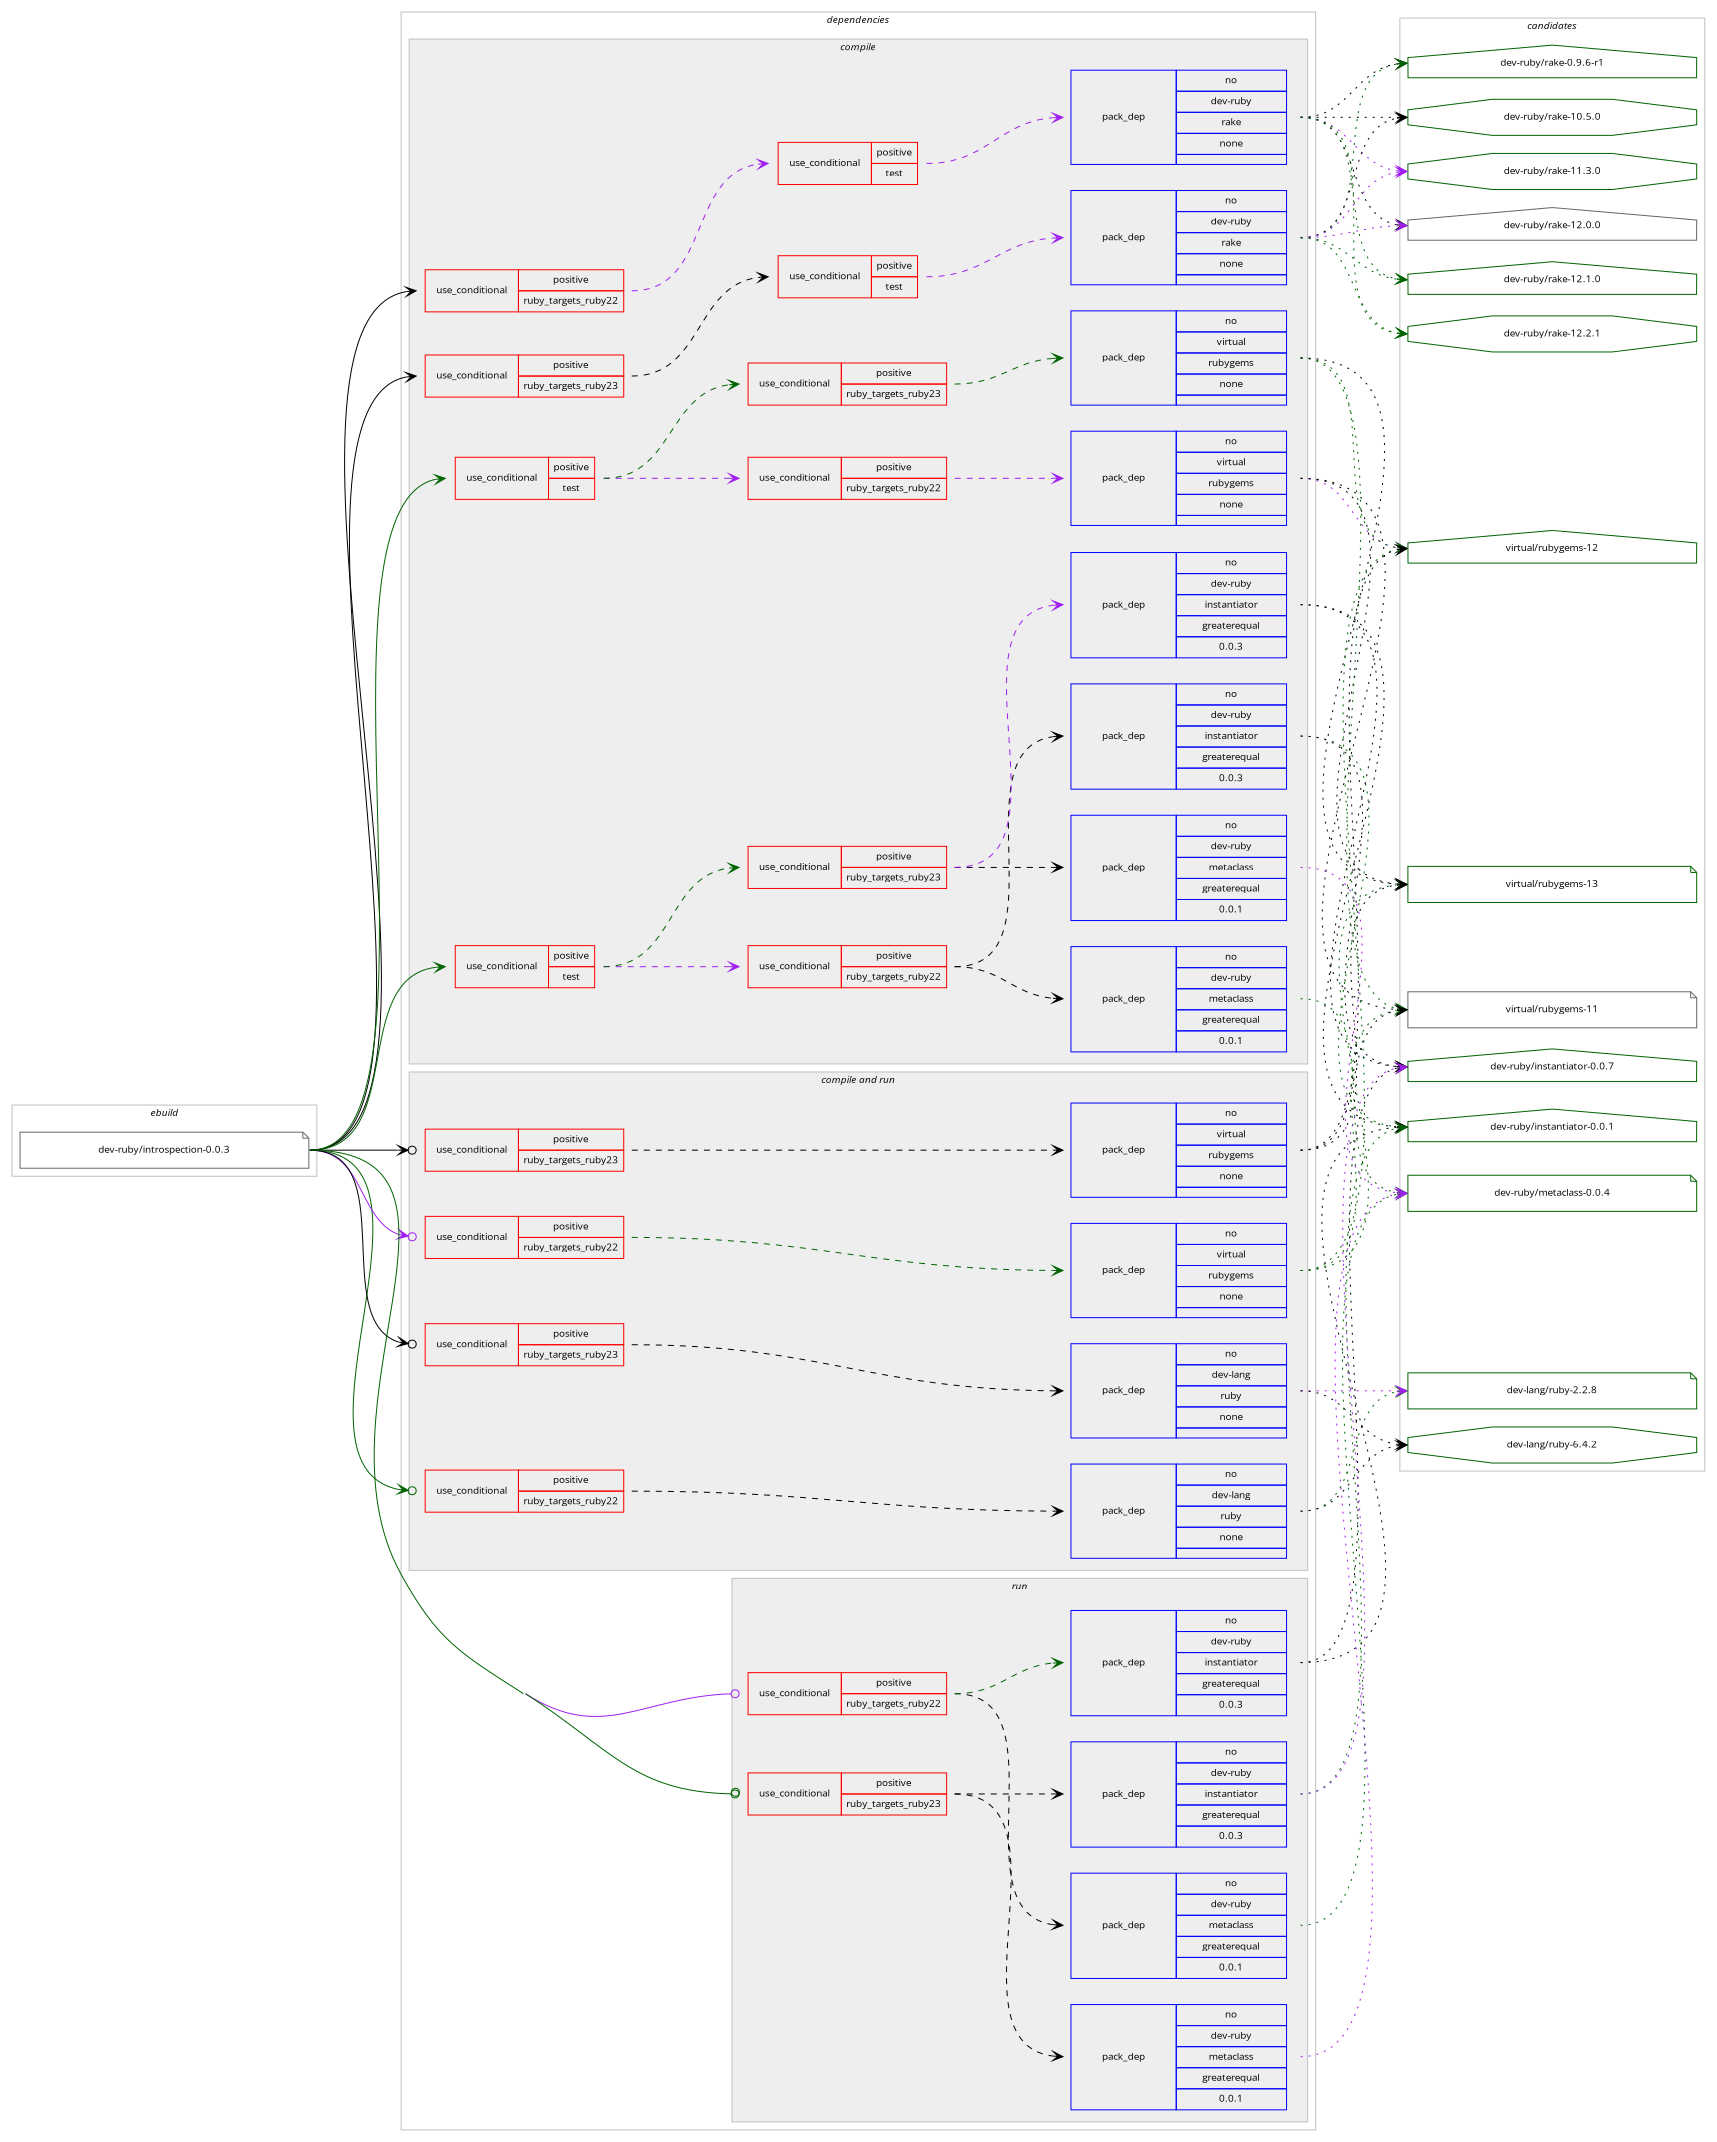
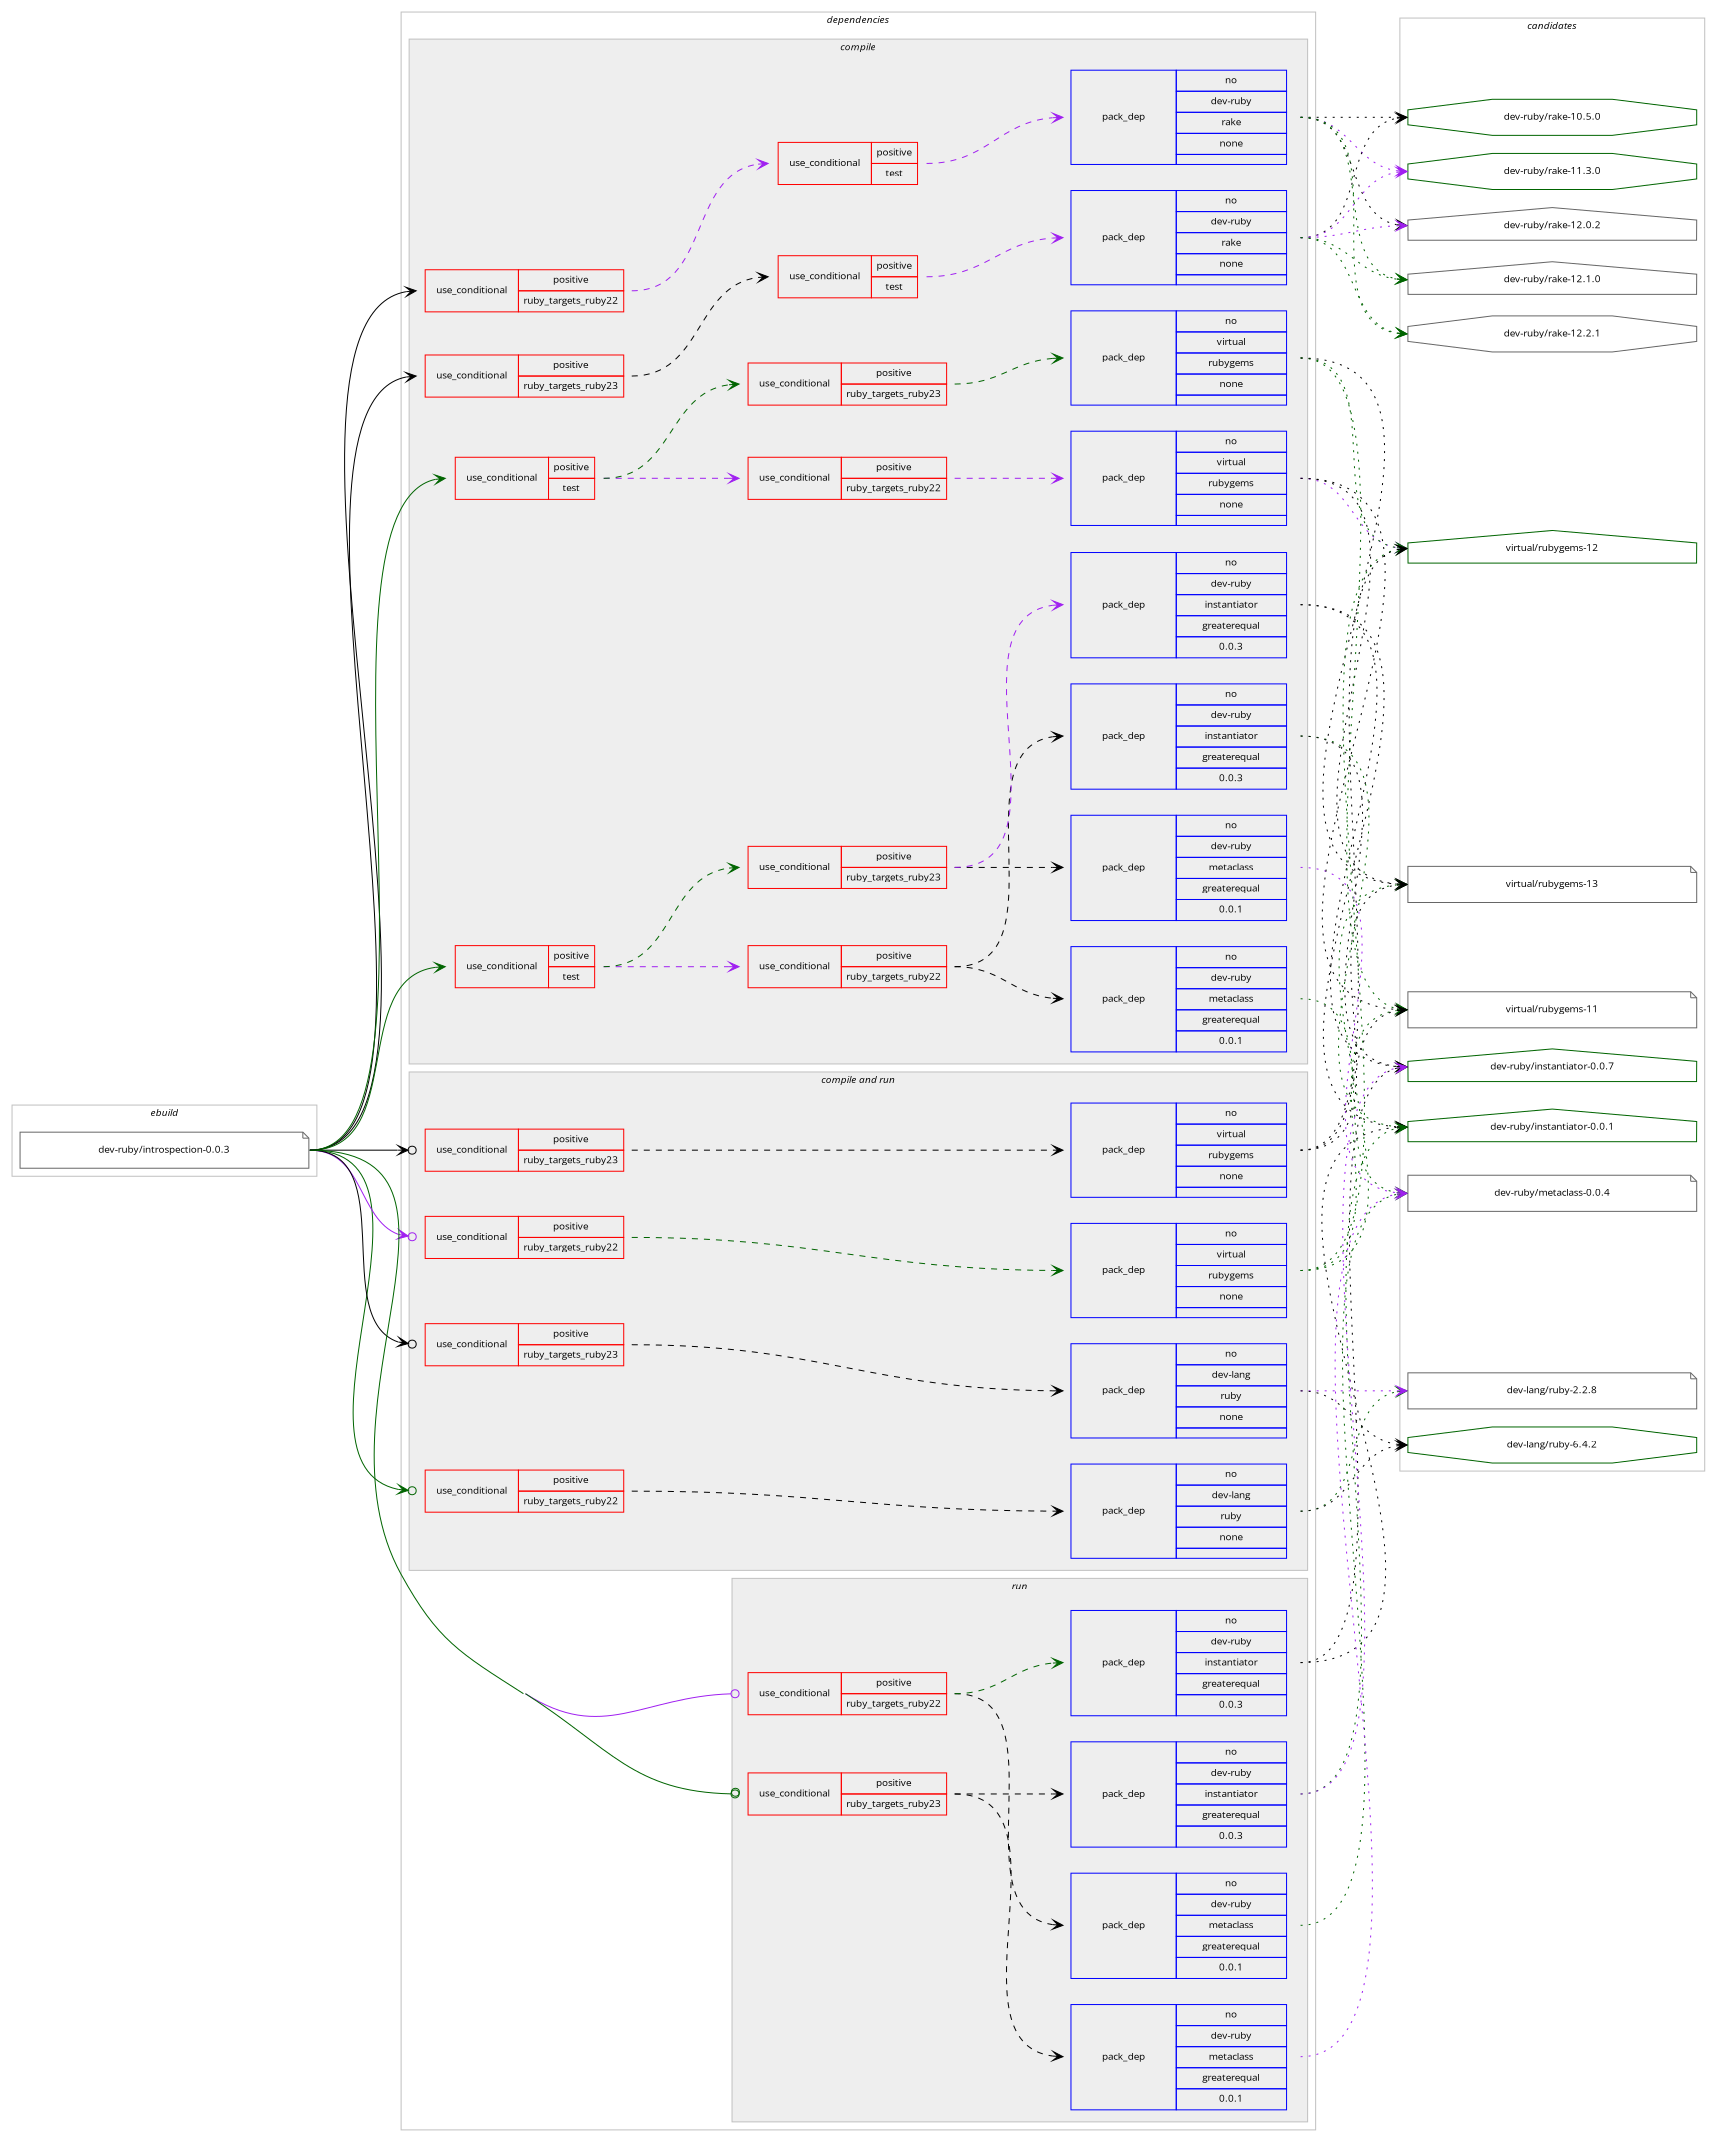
(1552, 63) -> none
(1552, 226) -> (1552, 226)
(1552, 280) -> (1552, 280)
(1552, 334) -> (1552, 334)
(1552, 884) -> (1552, 884)
(1552, 1193) -> (1552, 1193)
(1552, 1391) -> (1552, 1391)
